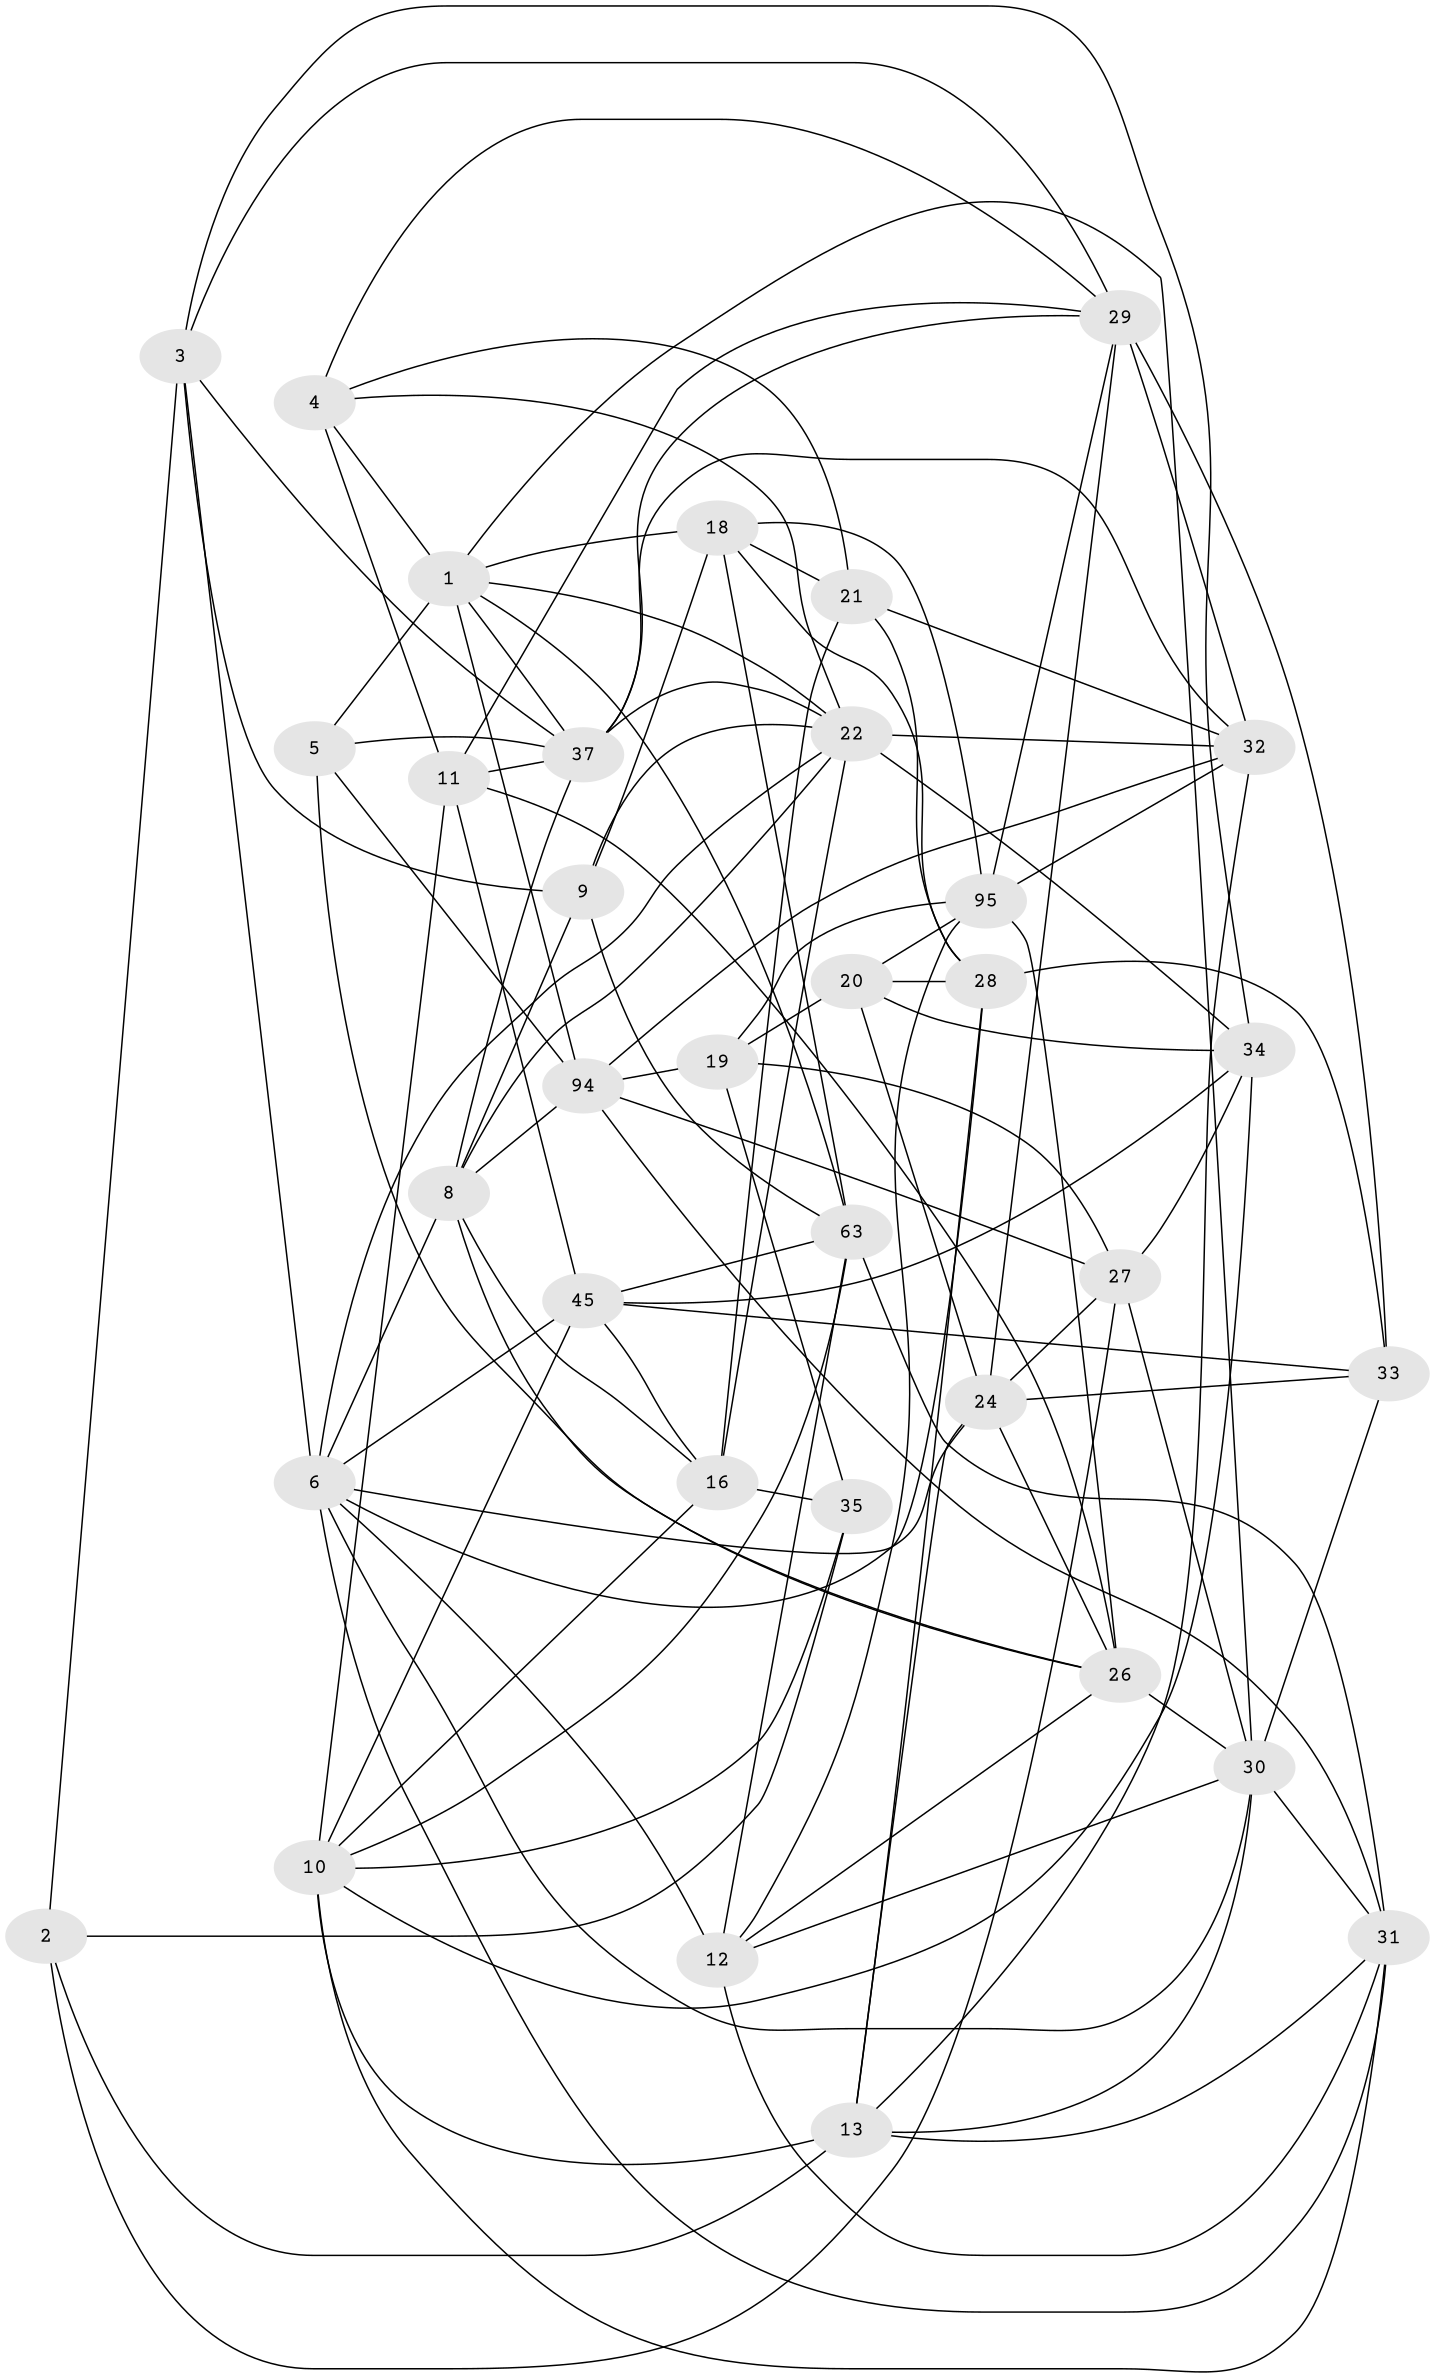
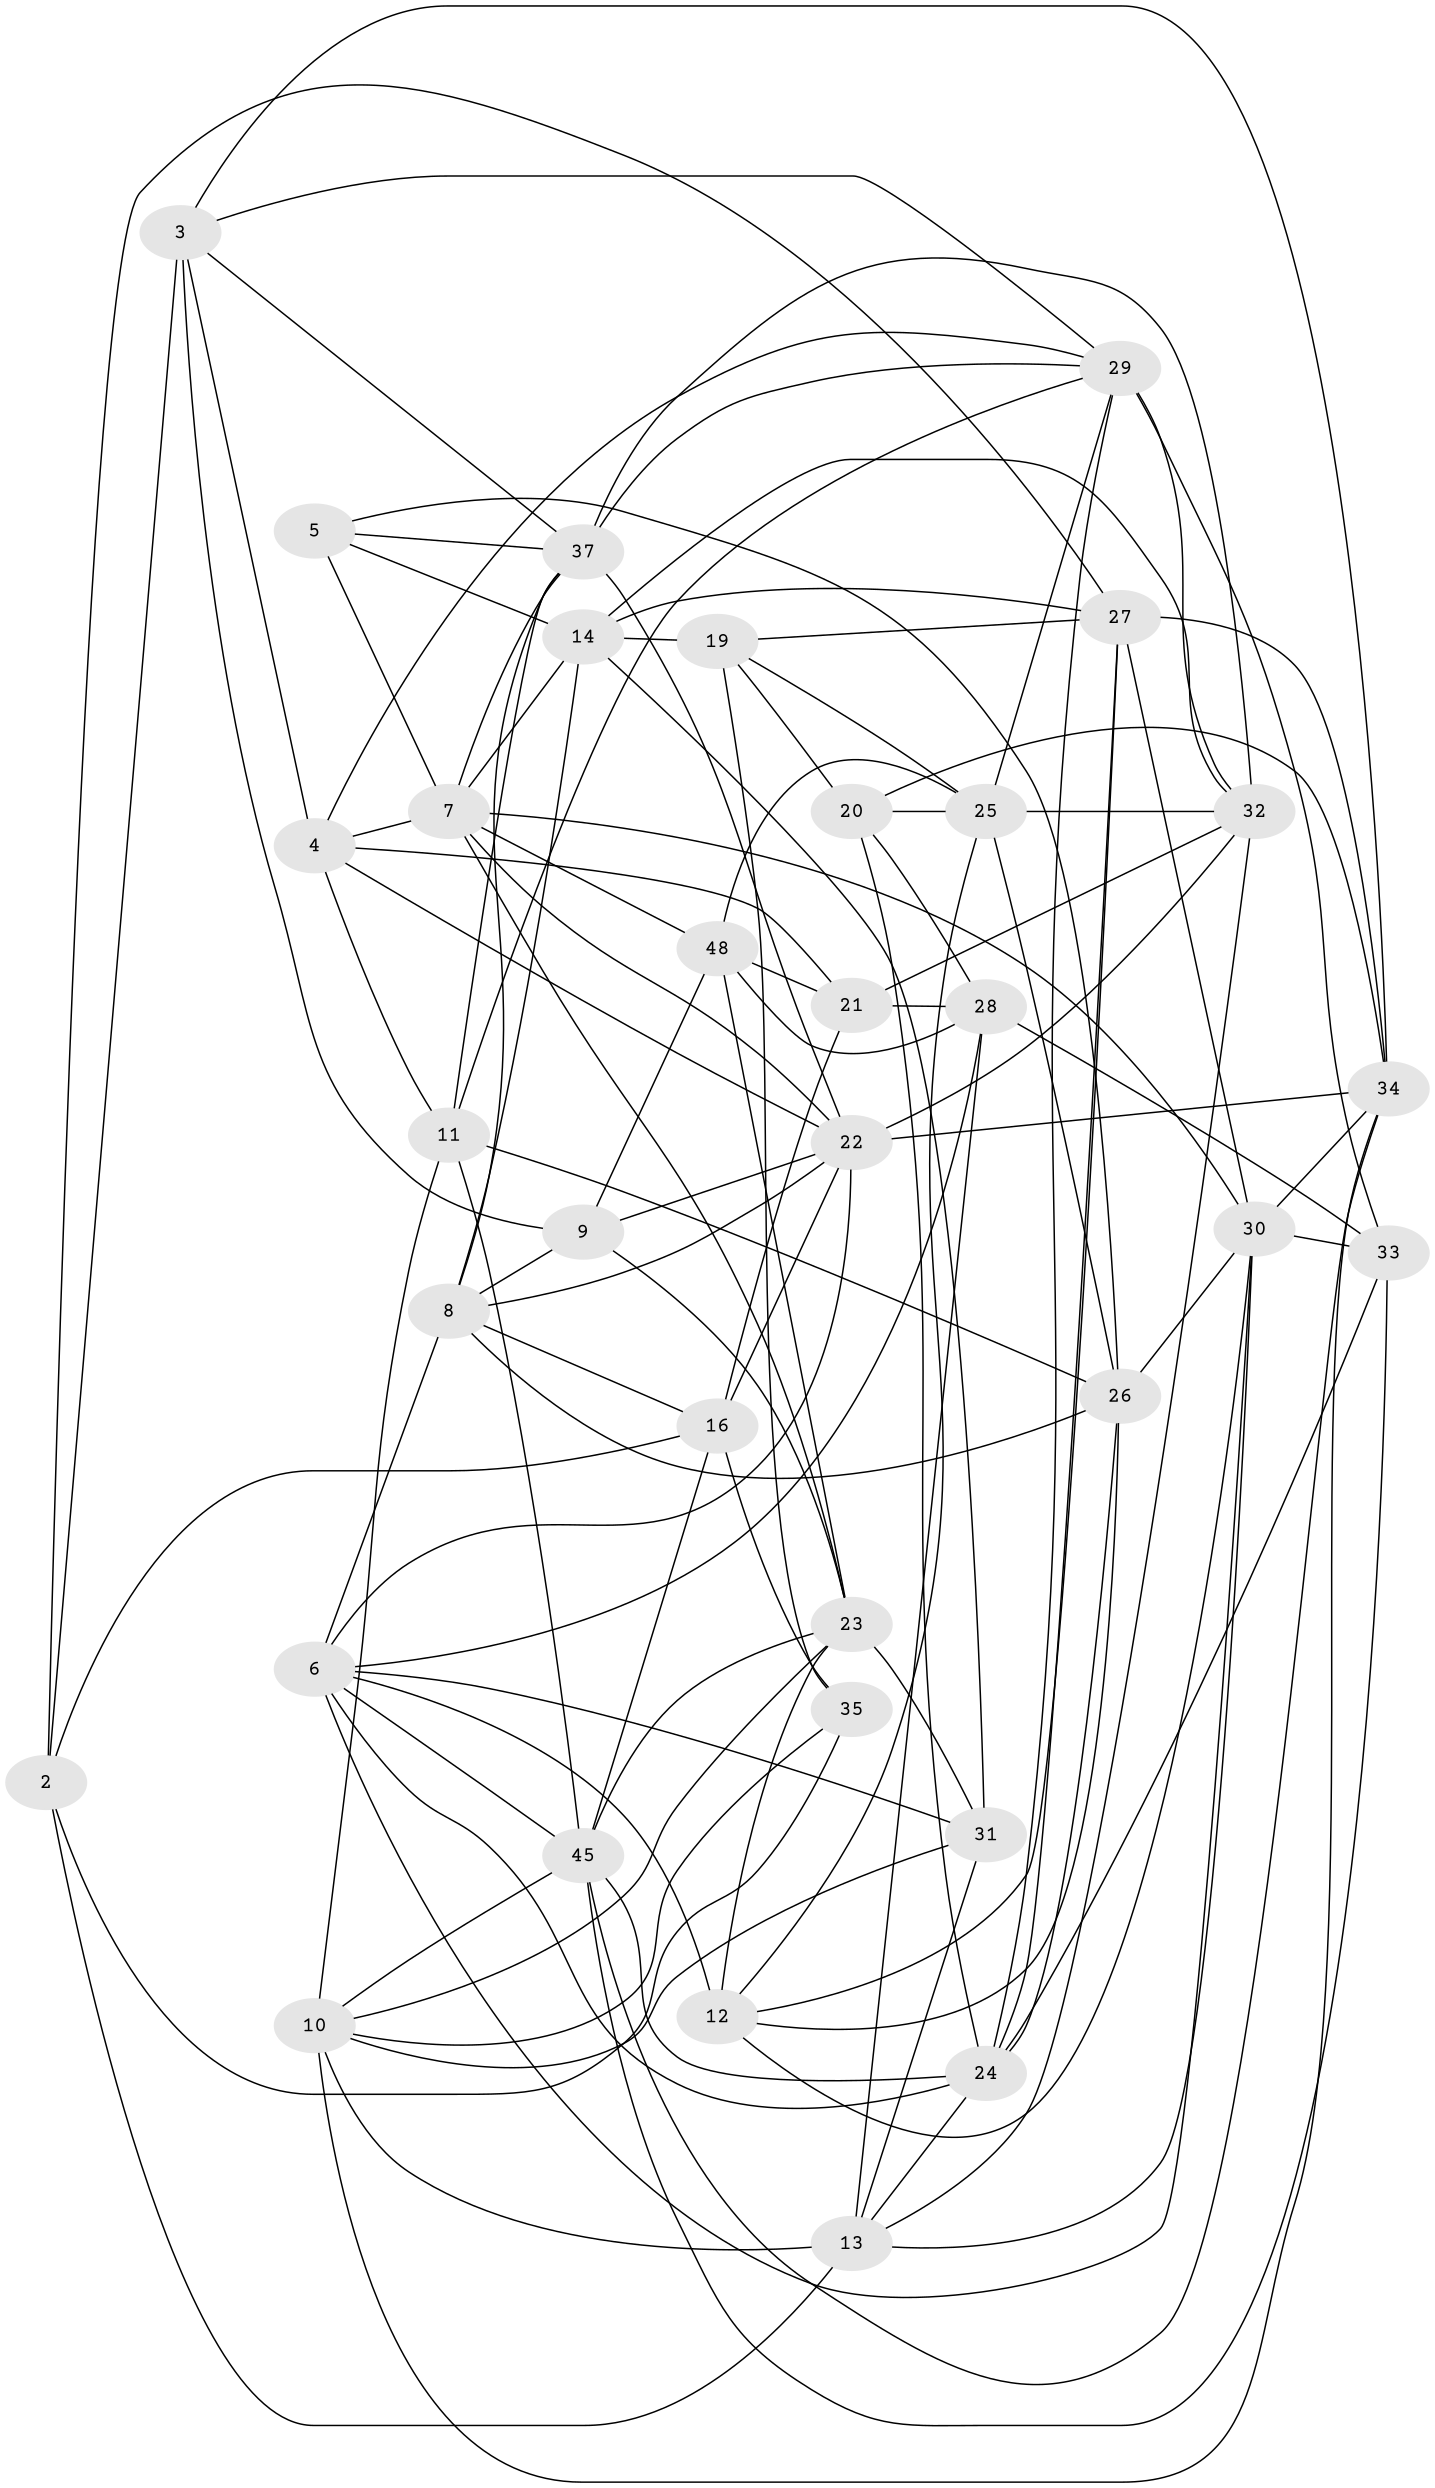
(717, 528) -> (717, 949)
(449, 579) -> (449, 811)
(986, 901) -> (986, 811)
(248, 919) -> (248, 539)
(583, 1086) -> (583, 637)
(852, 1232) -> (852, 1624)
(507, 1684) -> (295, 1474)
(1321, 1853) -> (1322, 1159)
none -> (711, 2070)
(1056, 2255) -> (1075, 1416)
